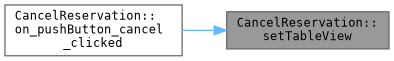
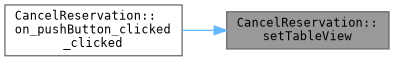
(94, 30) -> (94, 30)
